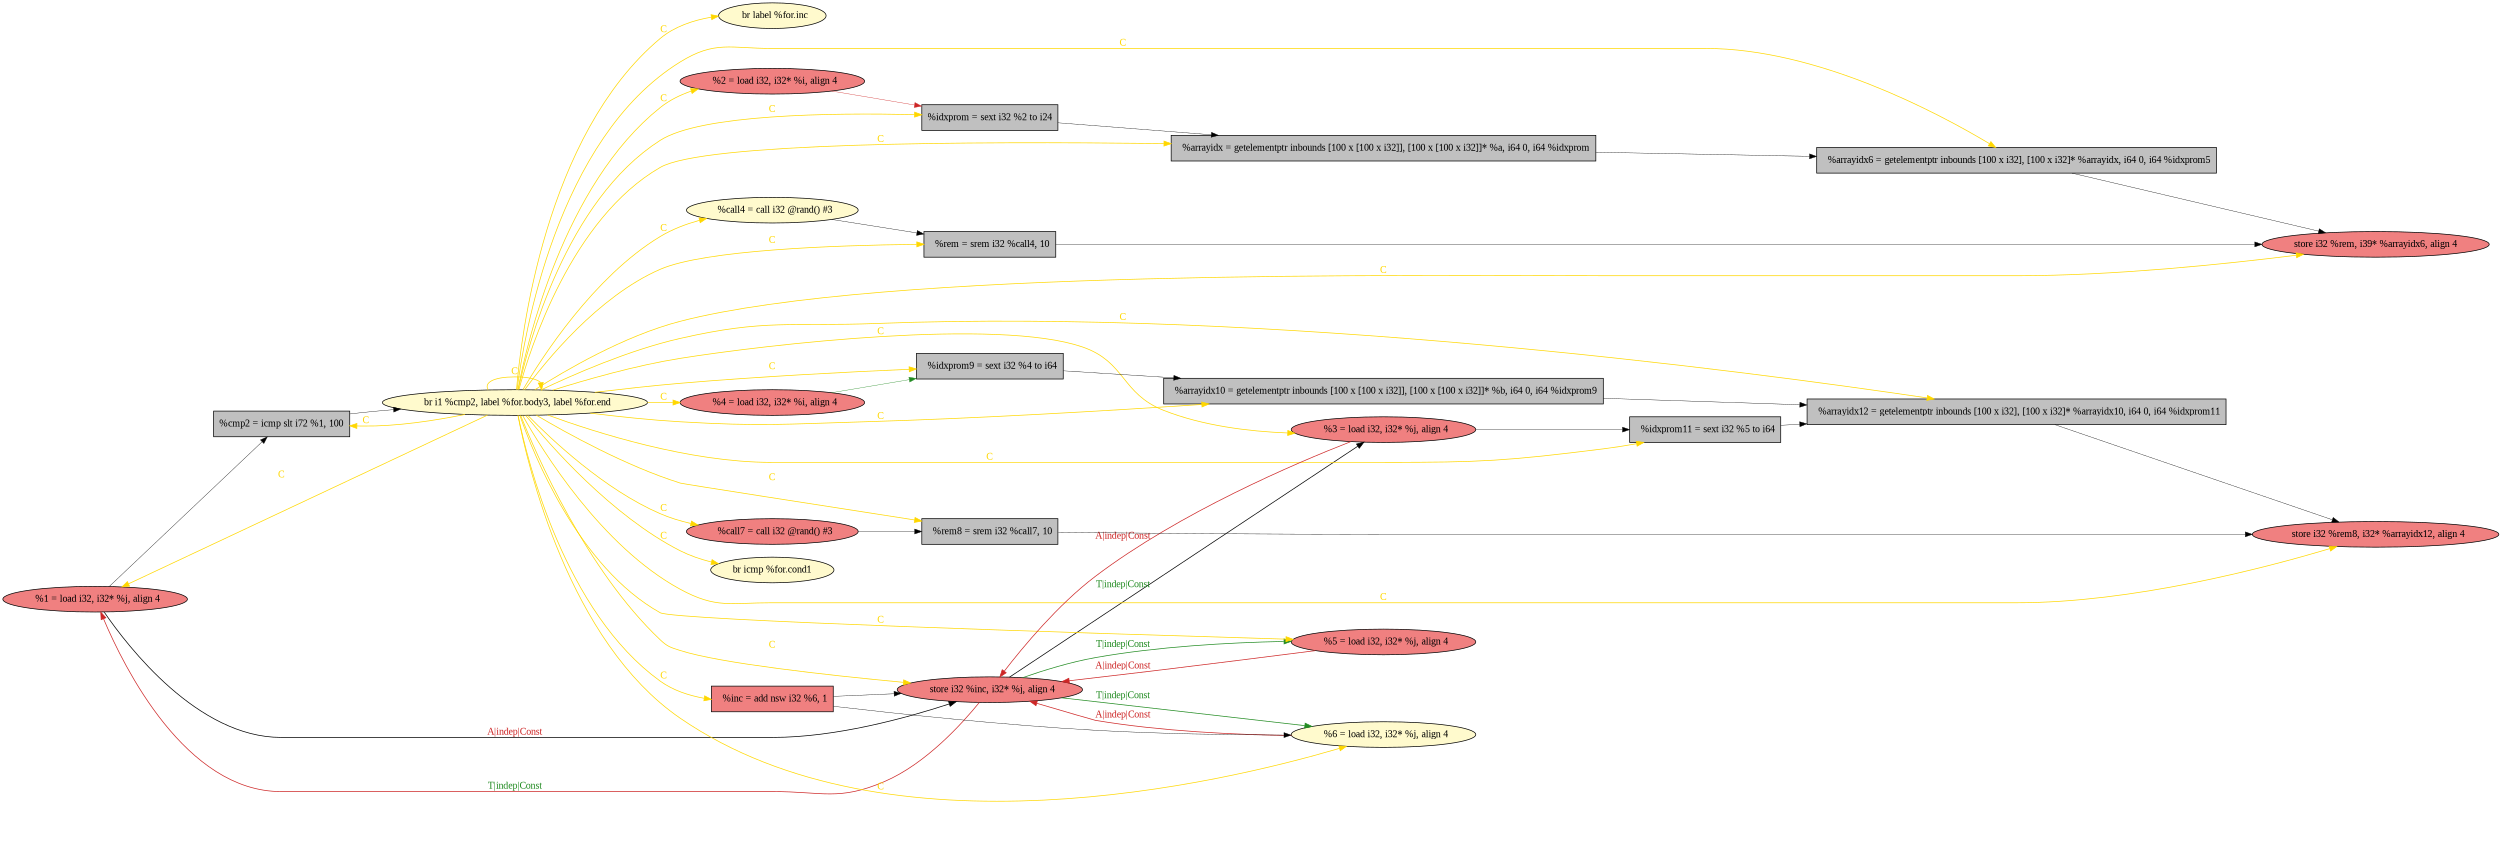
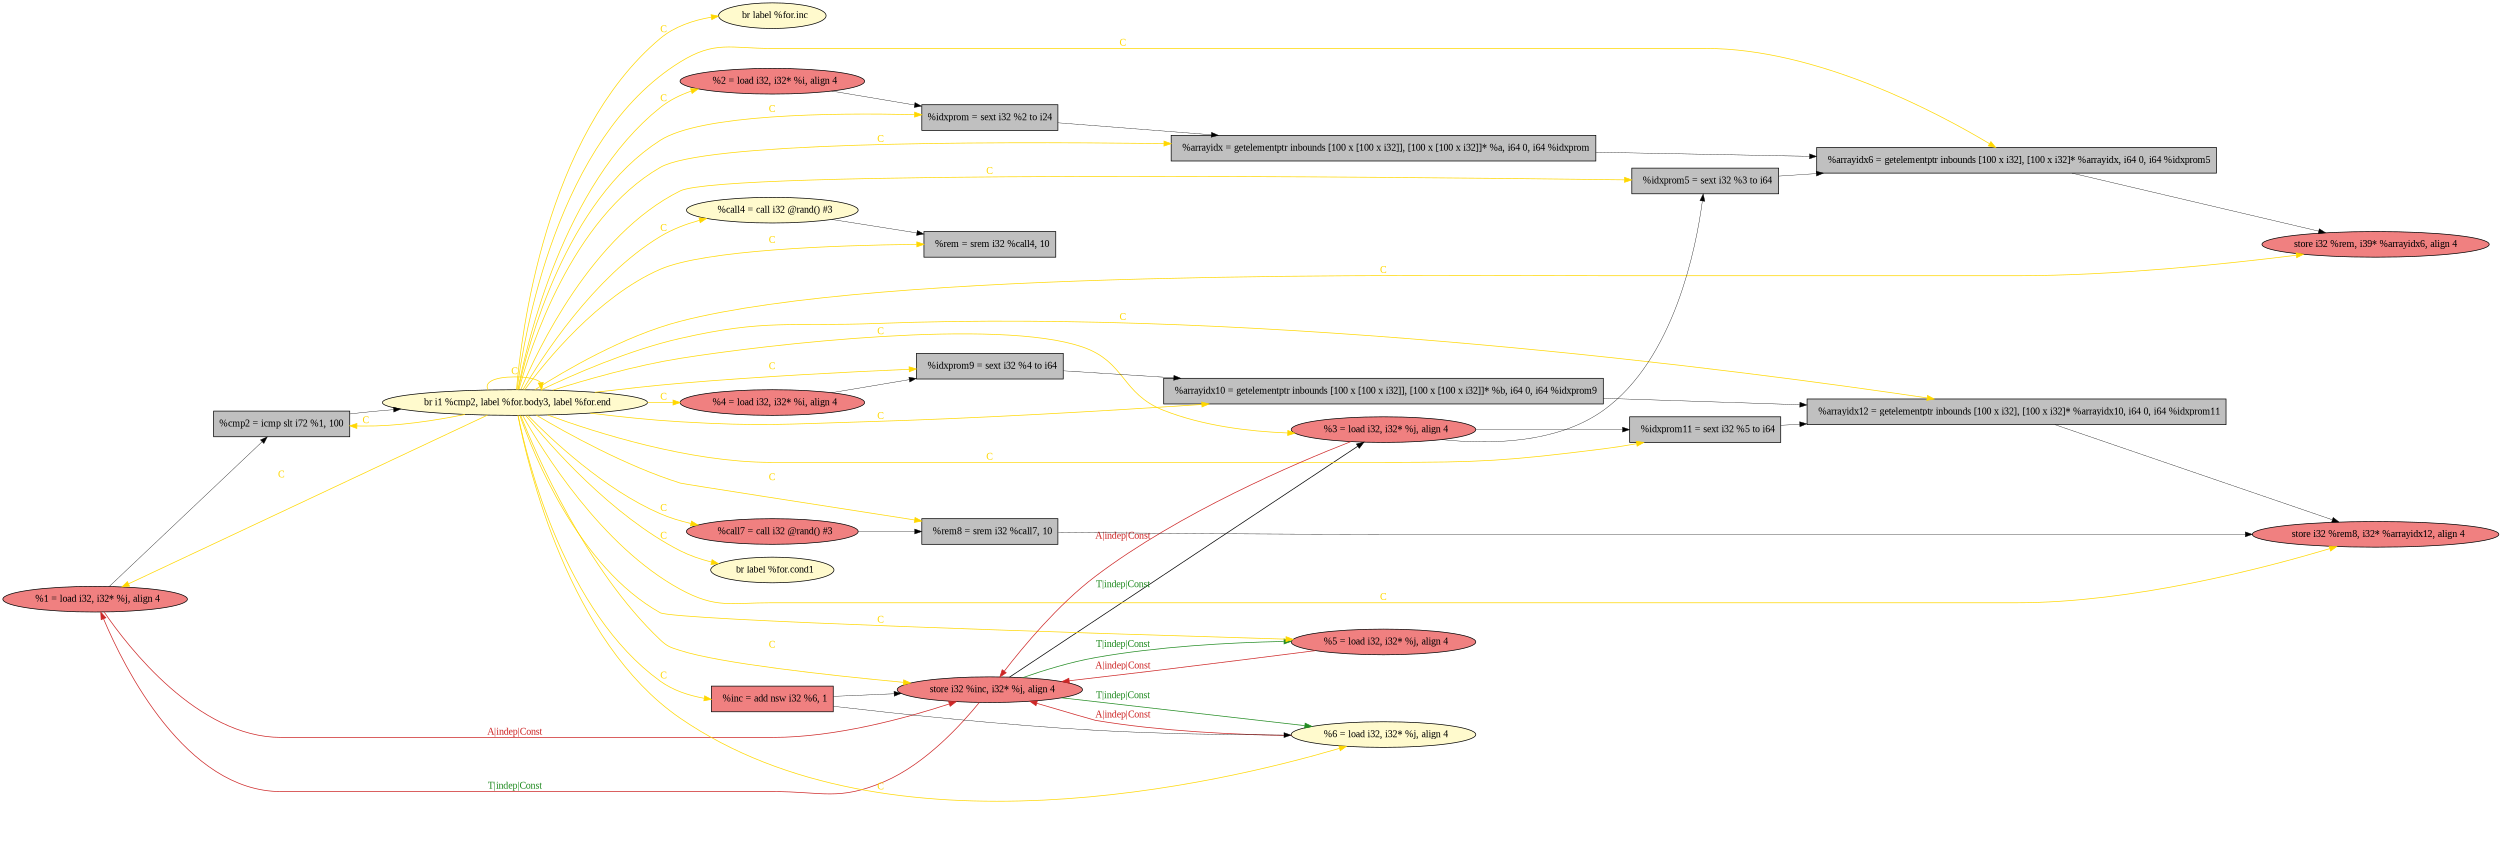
(873, 98) -> (873, 98)
none -> (1705, 181)
(1655, 244) -> none
(870, 386) -> (870, 386)
(772, 570) -> (772, 570)
(505, 737) -> (505, 737)
